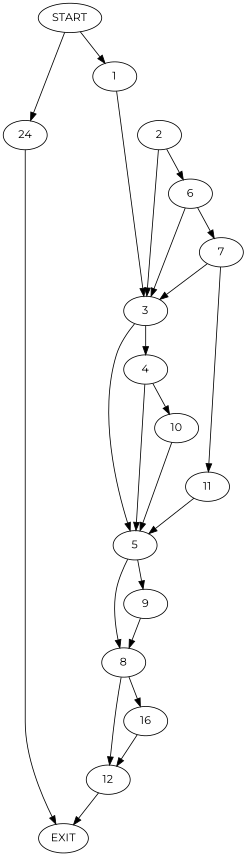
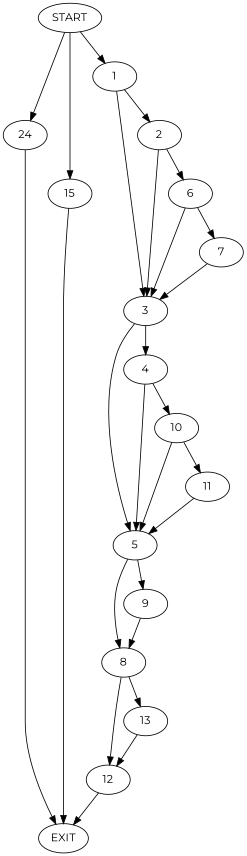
none -> (135, 103)
none -> (70, 194)
(215, 365) -> (190, 454)
(146, 721) -> (146, 721)
